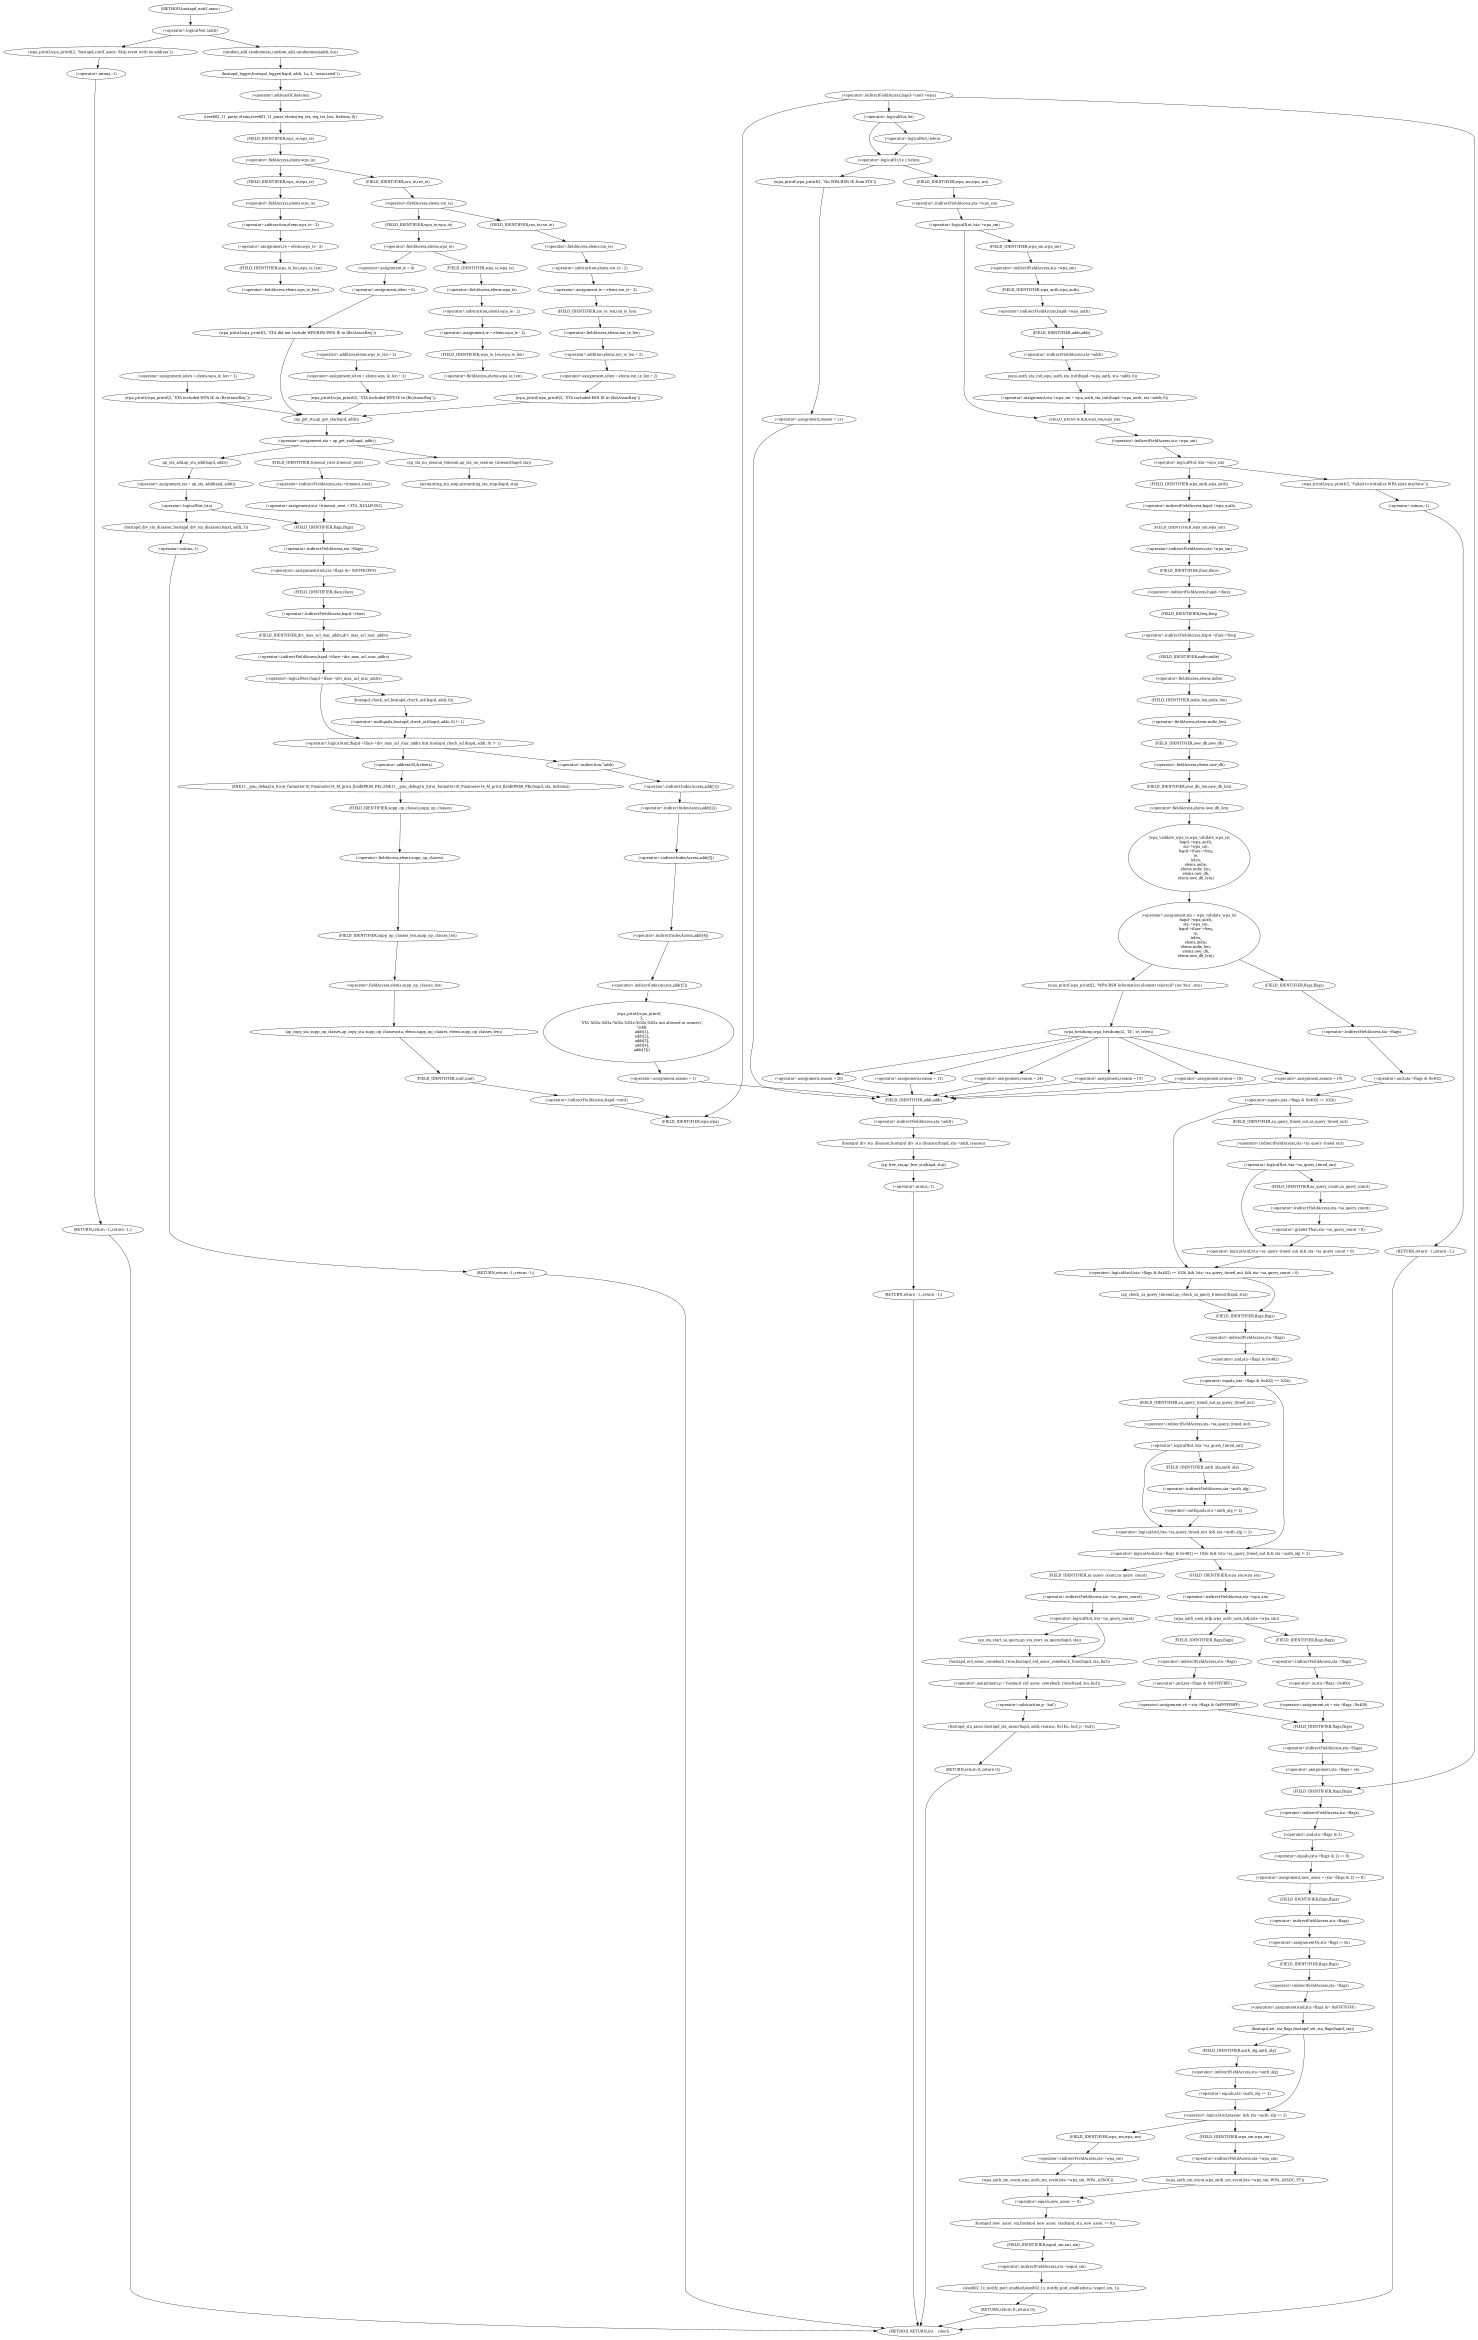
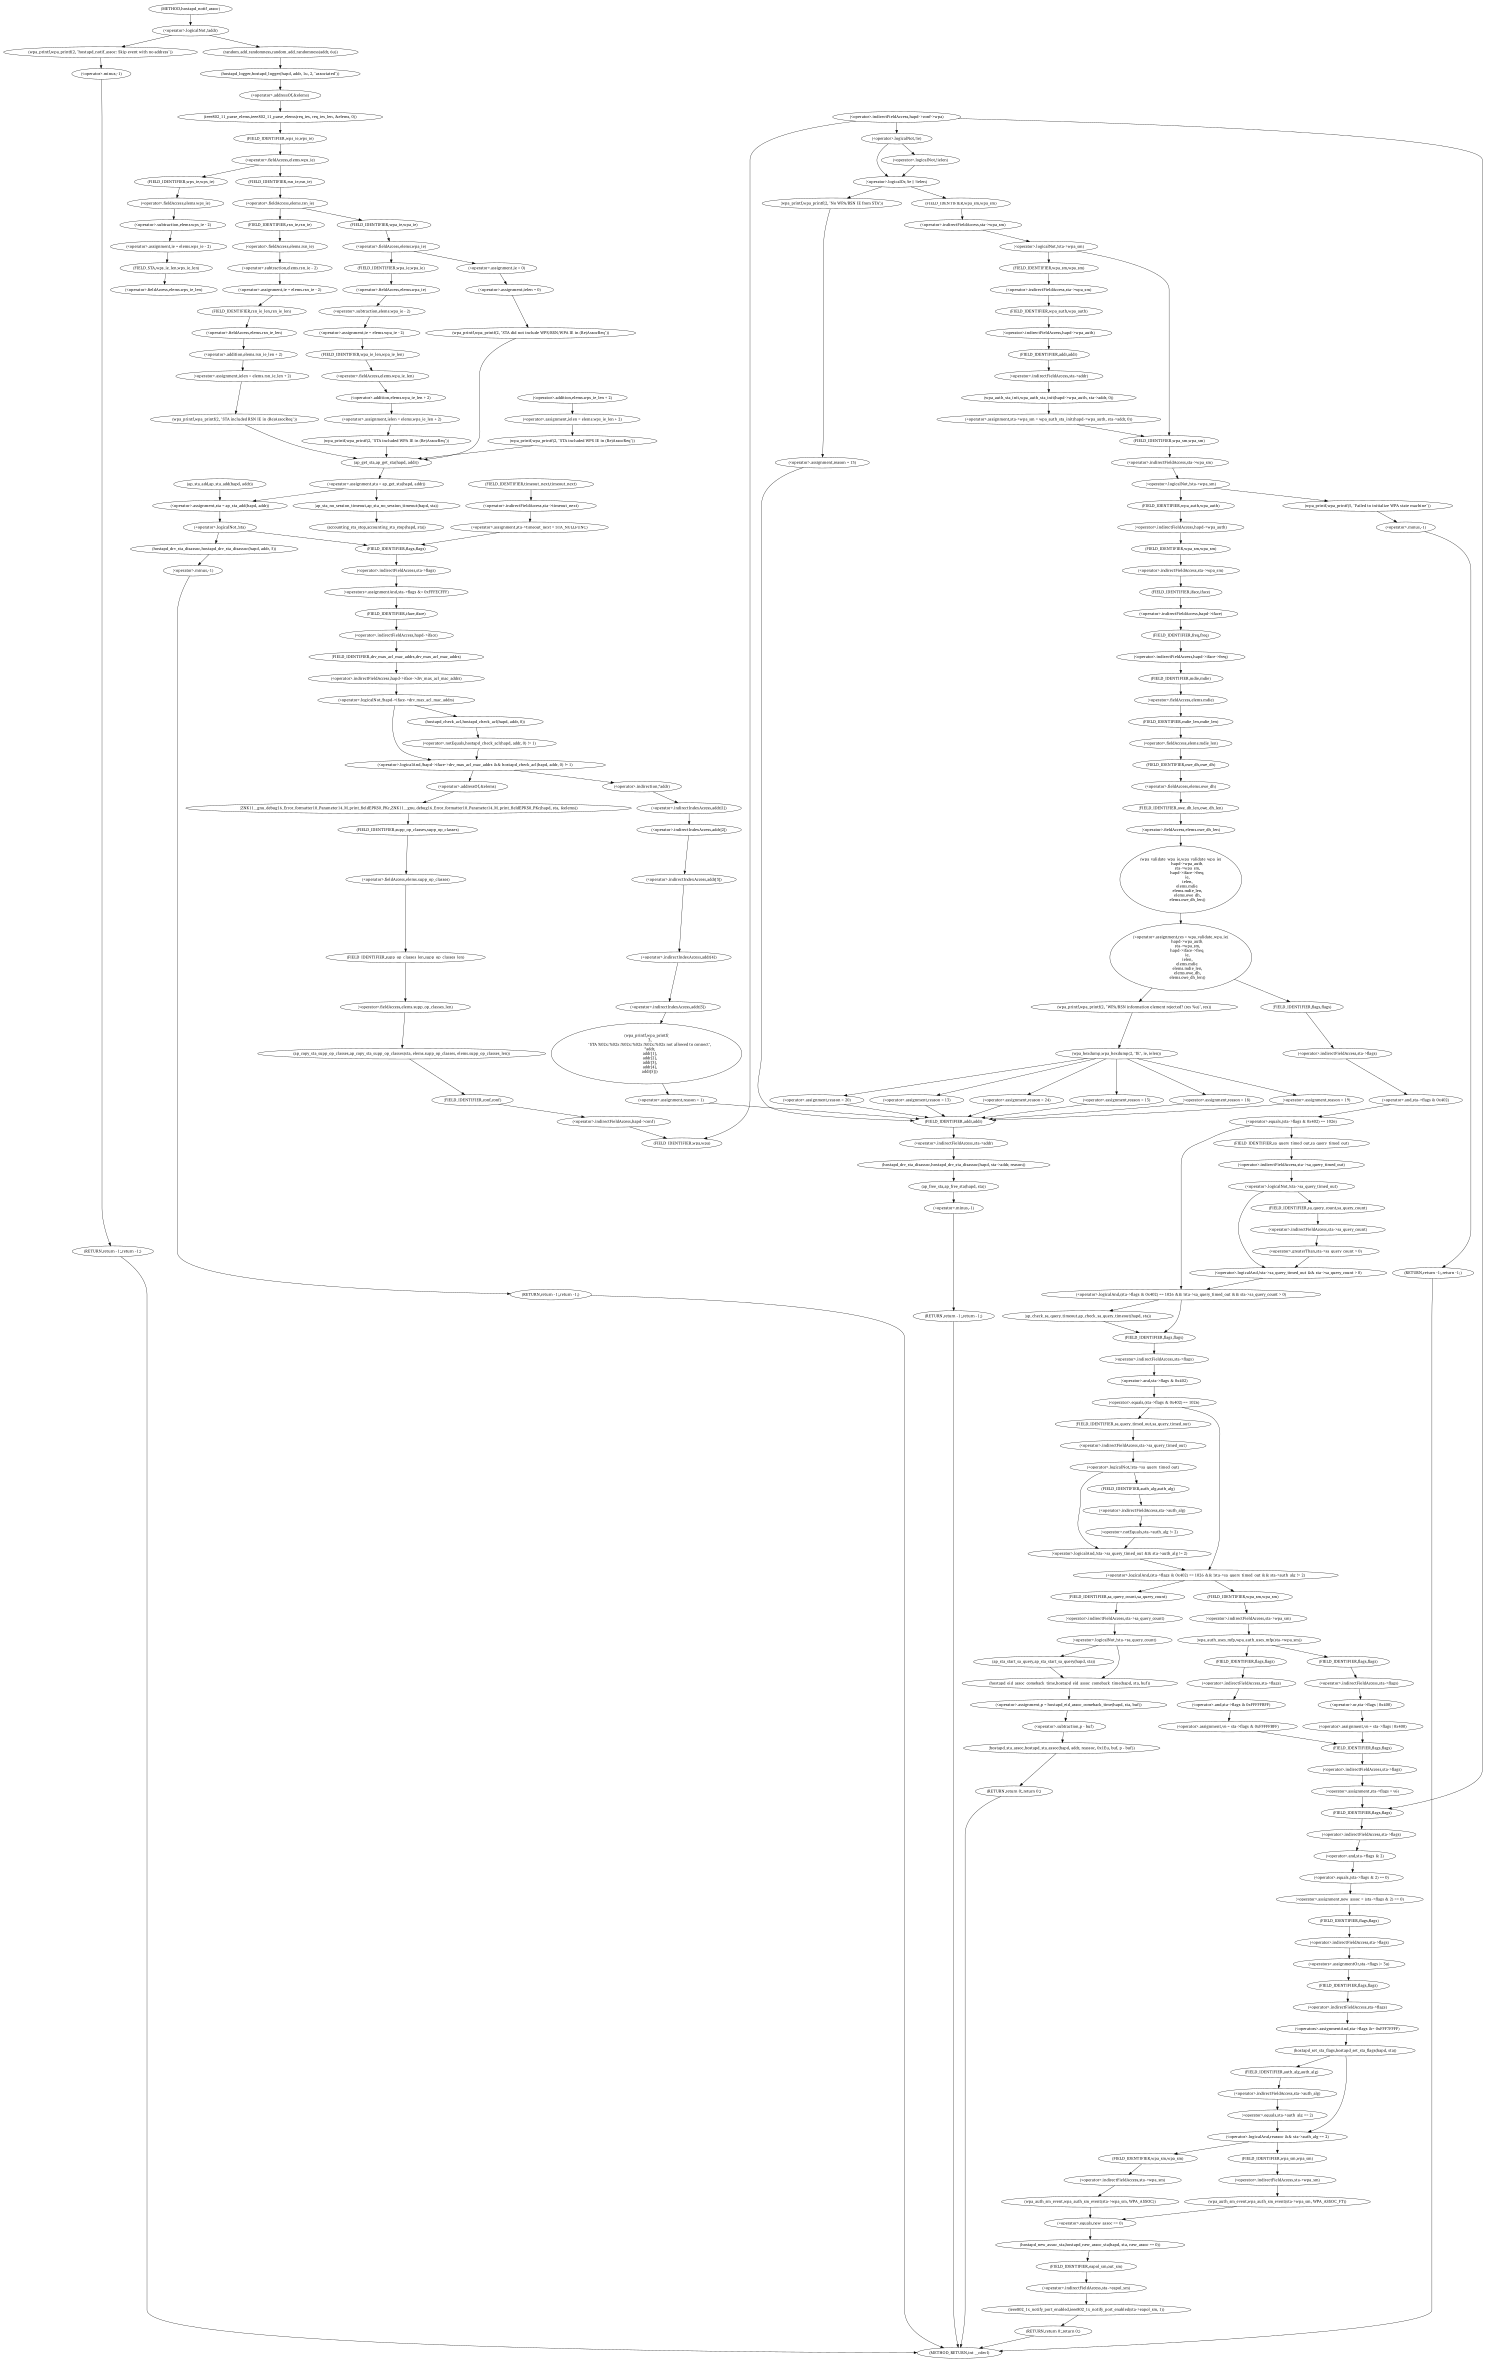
(281, 268) -> (166, 268)
none -> (391, 398)
(261, 452) -> (300, 495)
